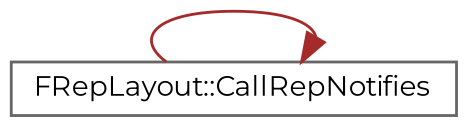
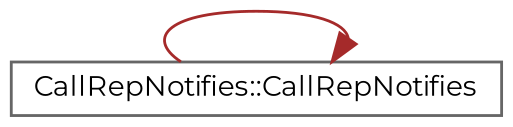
(234, 89) -> (256, 89)
